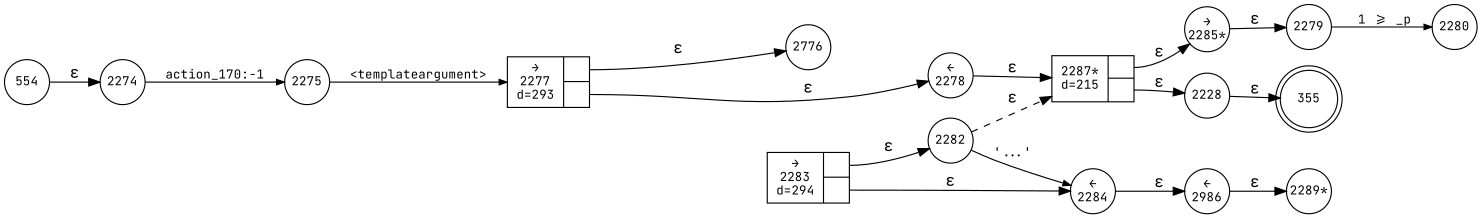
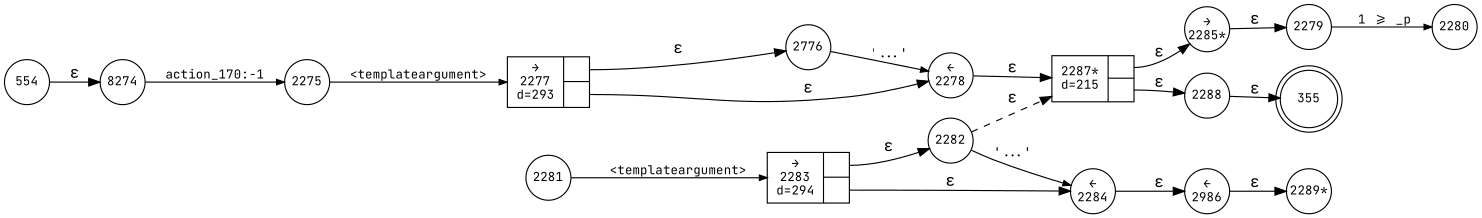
none -> (876, 61)
(123, 82) -> (123, 82)
(1207, 96) -> (1207, 96)
none -> (548, 178)
